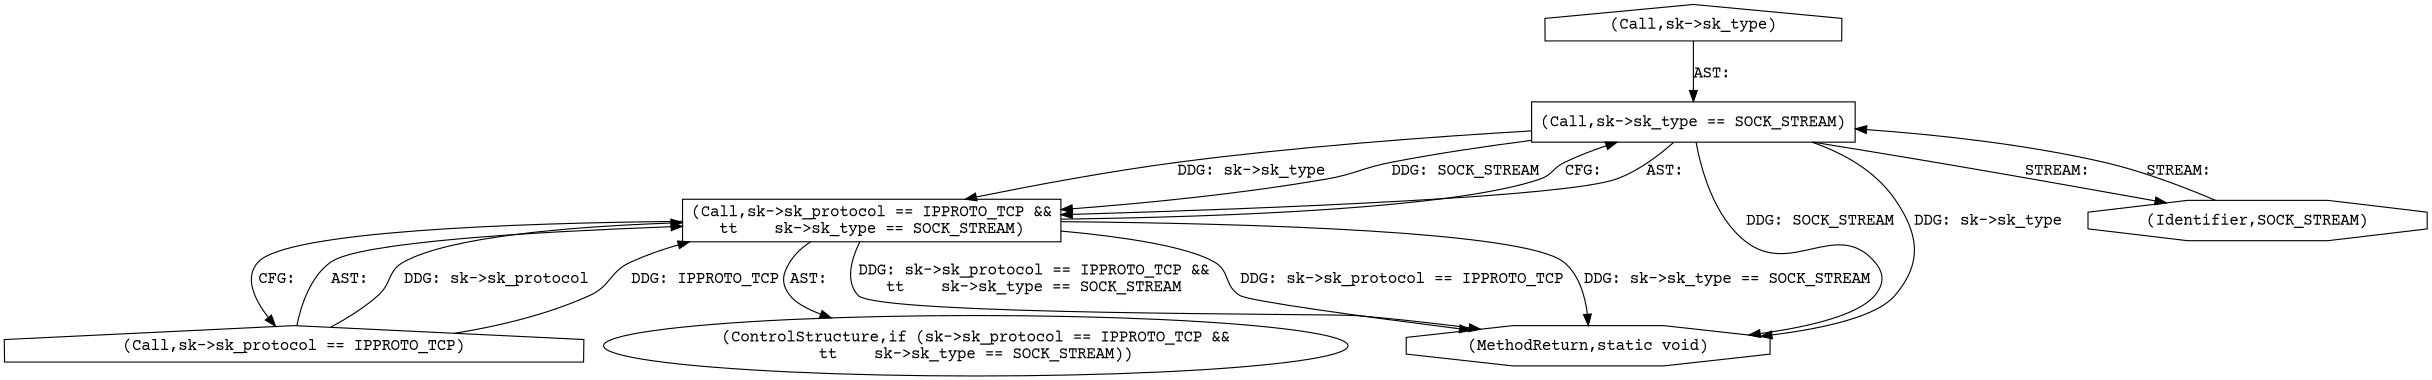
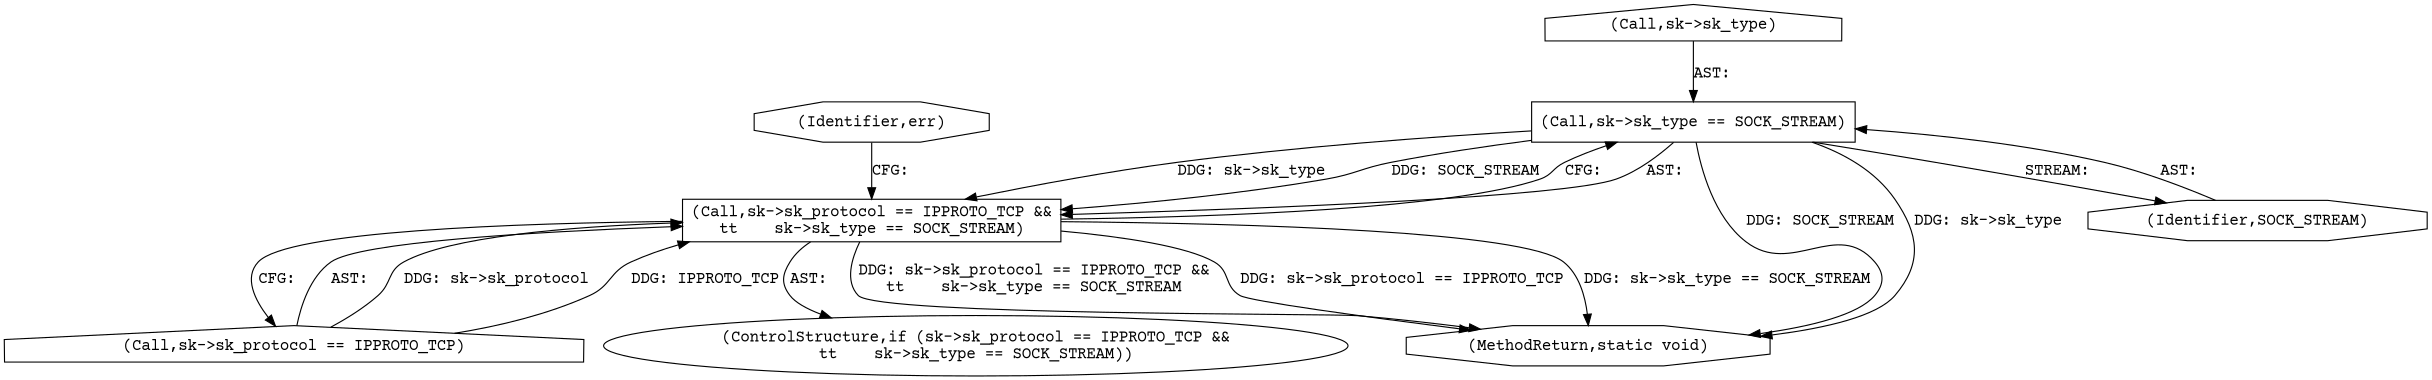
none -> (872, 122)
(2184, 171) -> (2184, 171)
